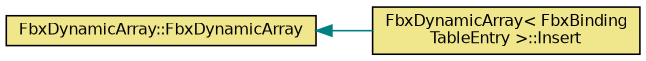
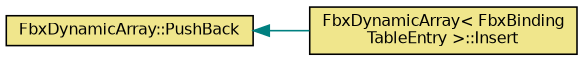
(161, 31) -> (130, 31)
